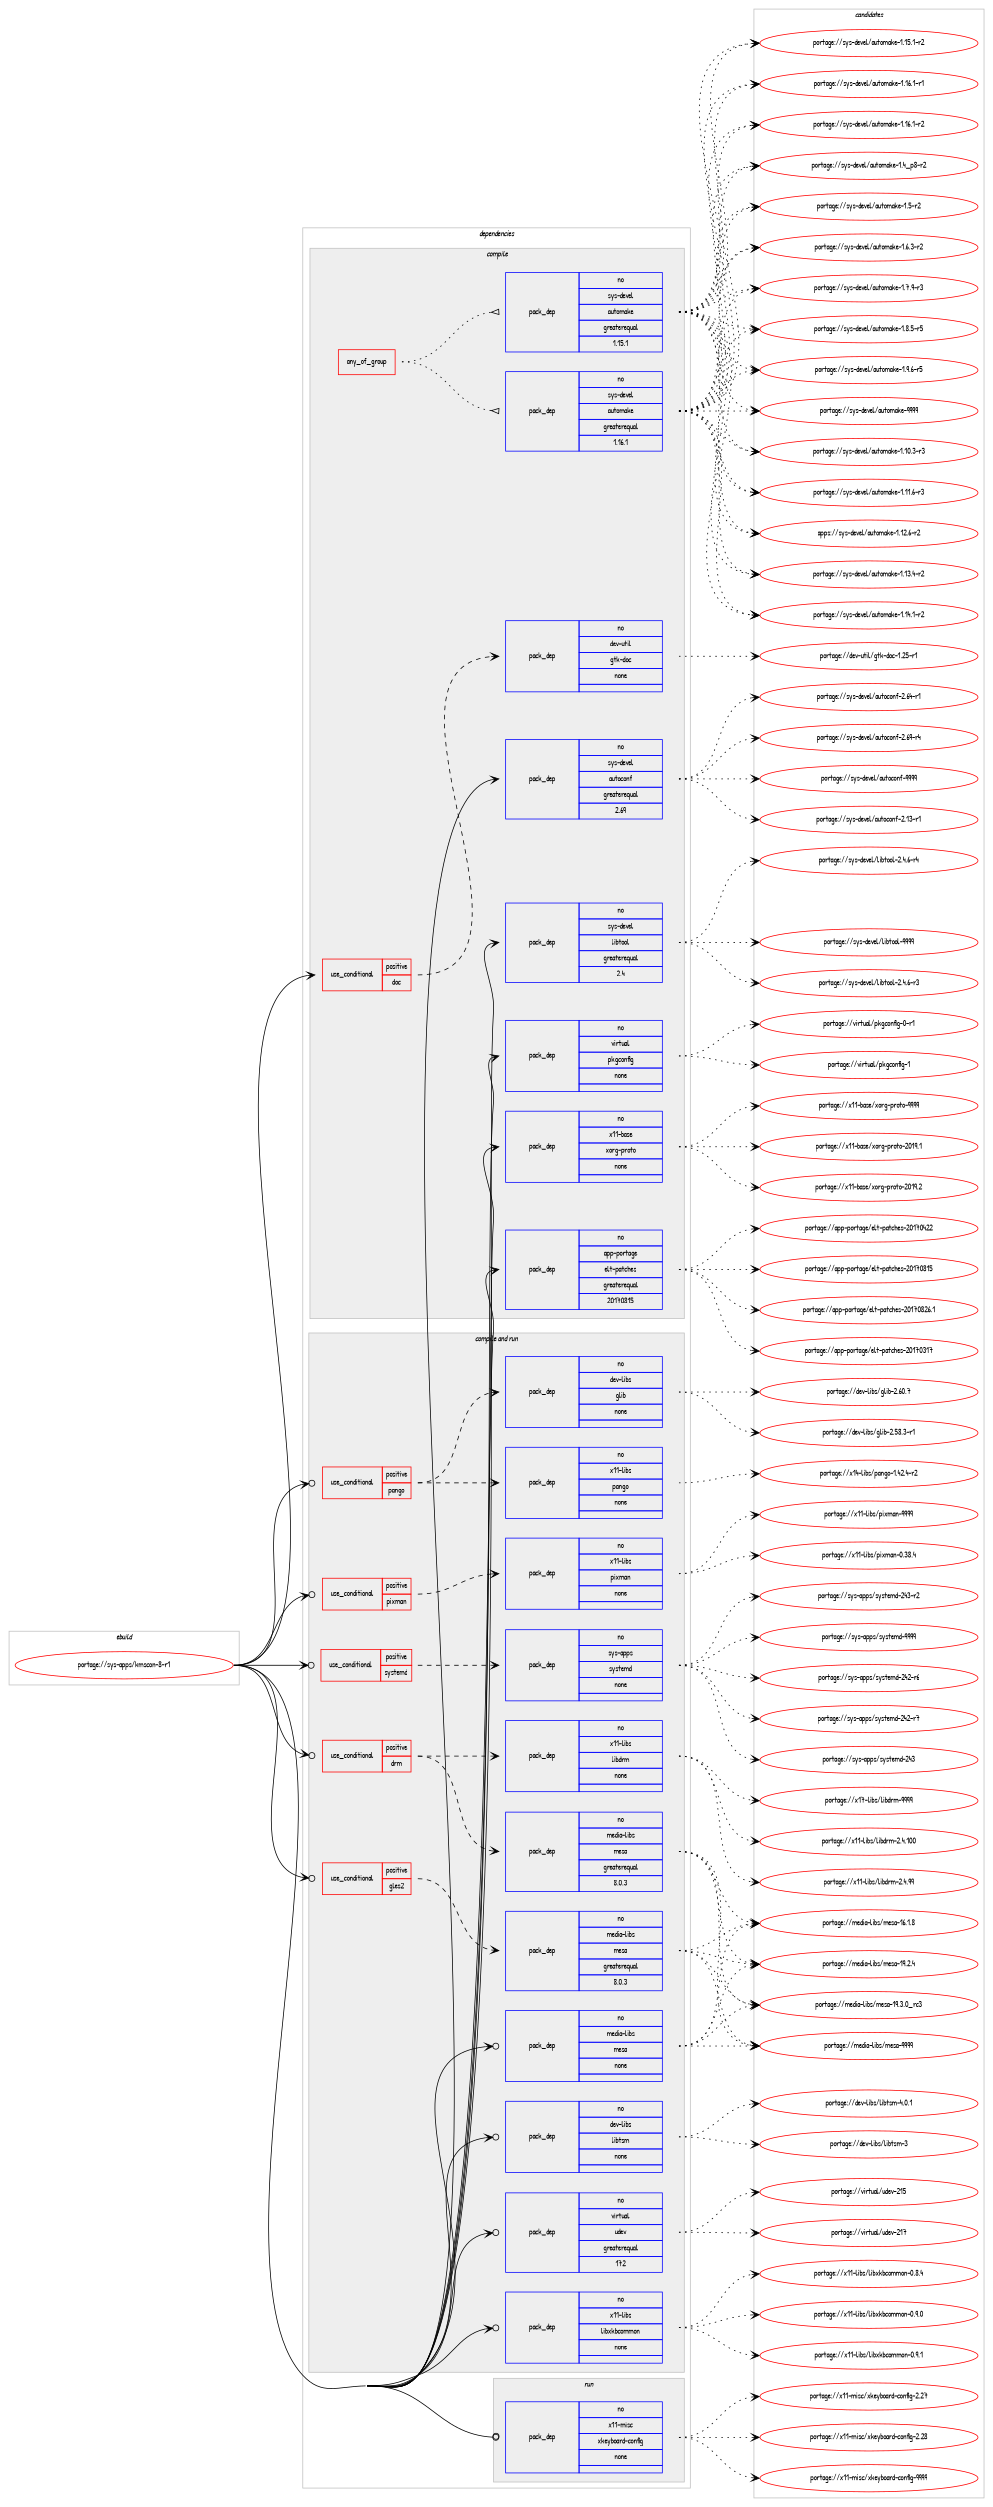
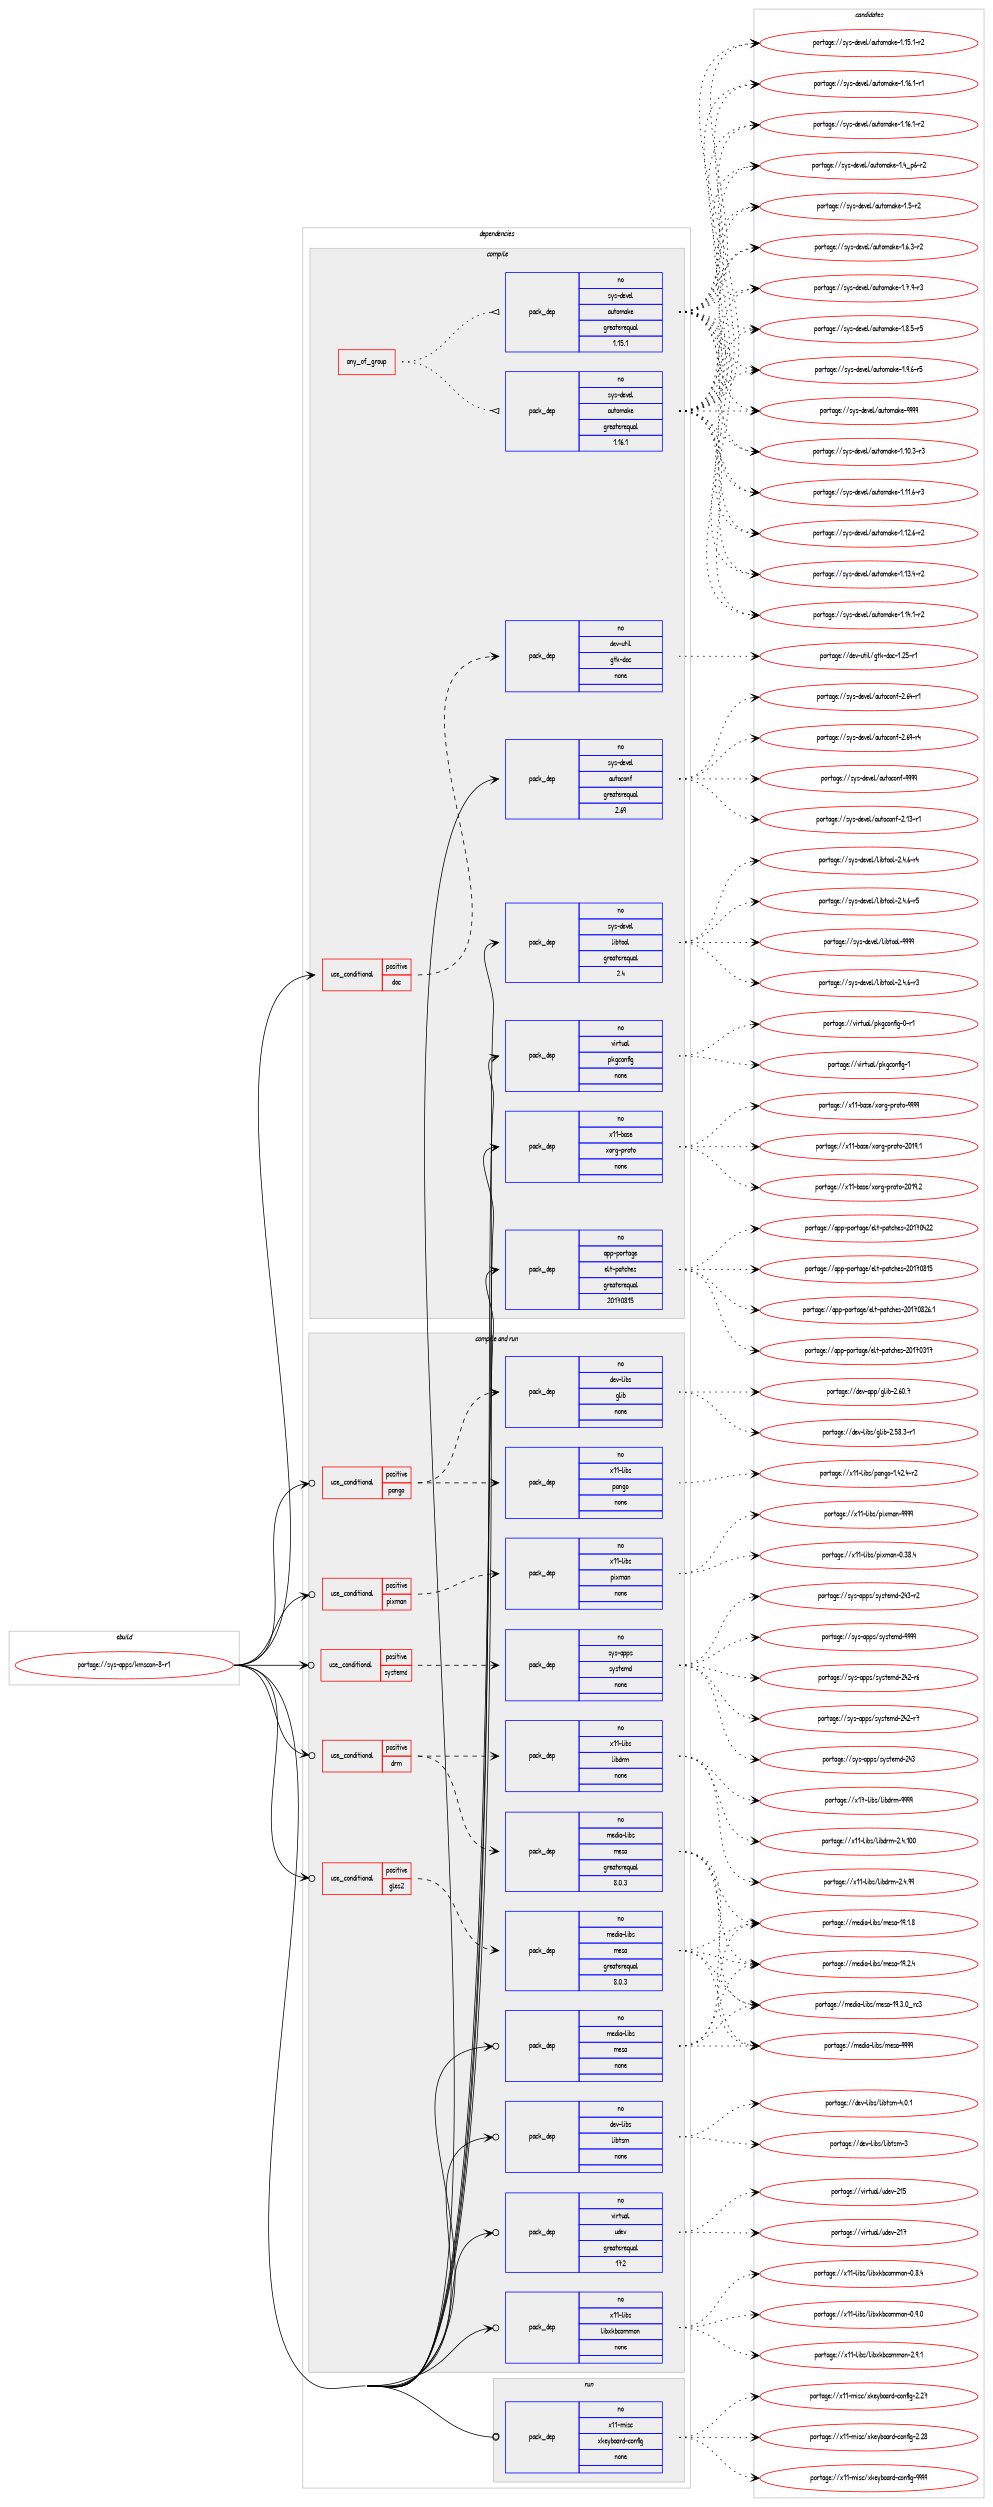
(869, 166) -> (869, 166)
(869, 534) -> (869, 534)
none -> (869, 902)
(869, 1392) -> (869, 1392)
(869, 1474) -> (869, 1474)
(869, 1923) -> (869, 1923)
(869, 2356) -> (869, 2356)
